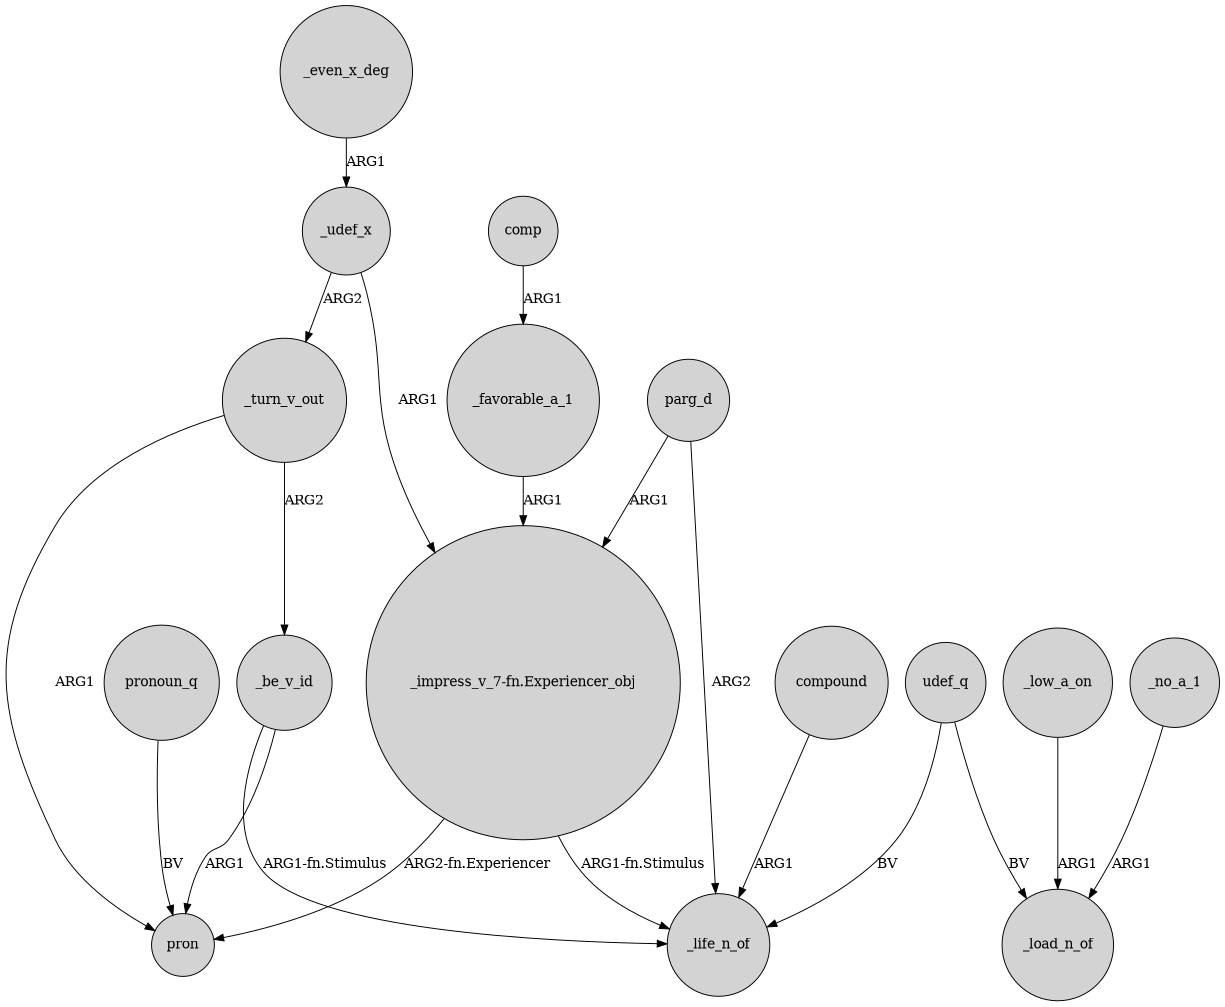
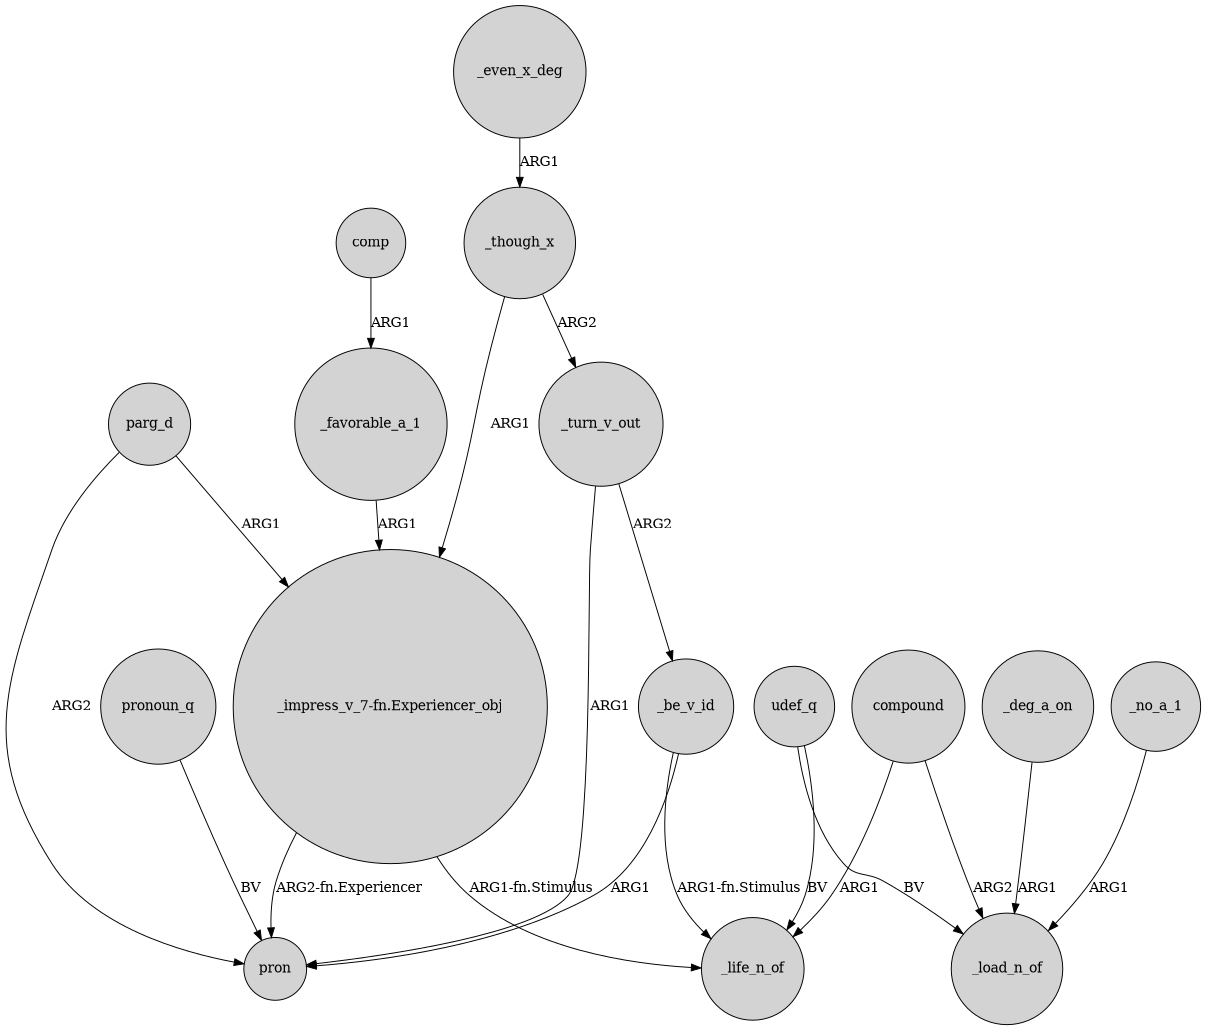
(346, 231) -> (520, 243)
(703, 662) -> (8, 755)
(1058, 683) -> (1038, 707)
none -> (950, 835)
